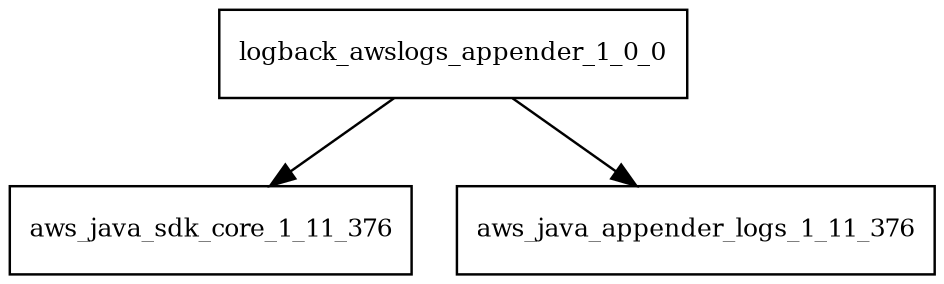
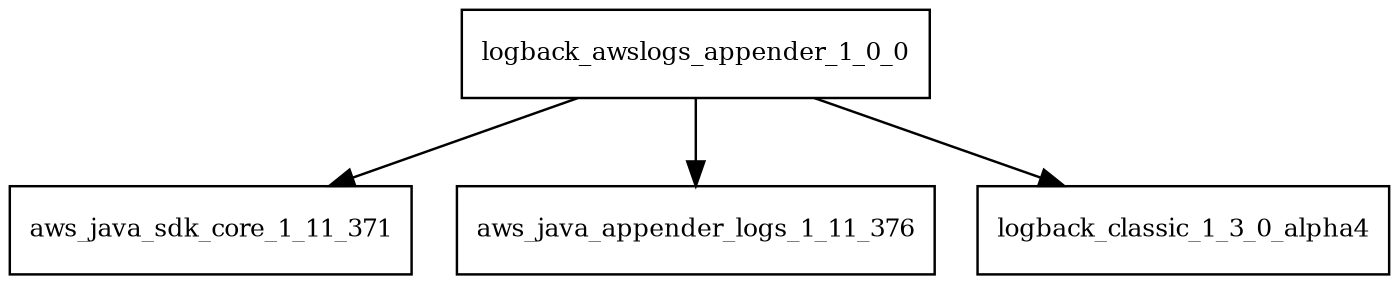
(211, 230) -> (211, 230)
none -> (1183, 230)
